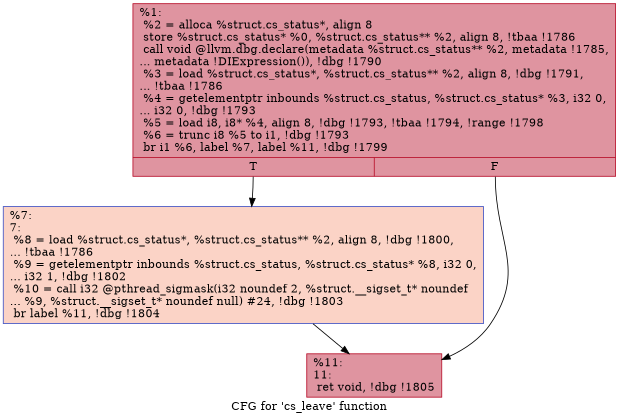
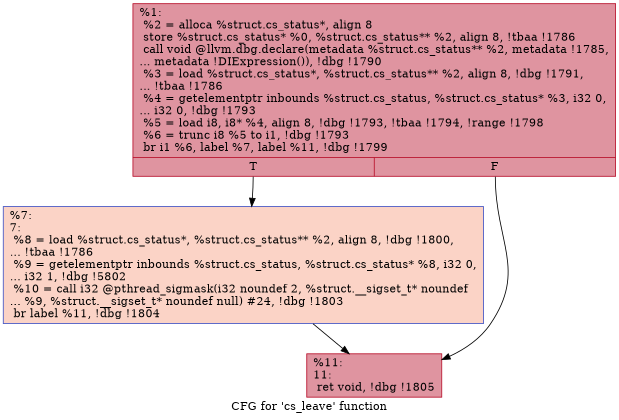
(68, 277) -> (68, 277)
